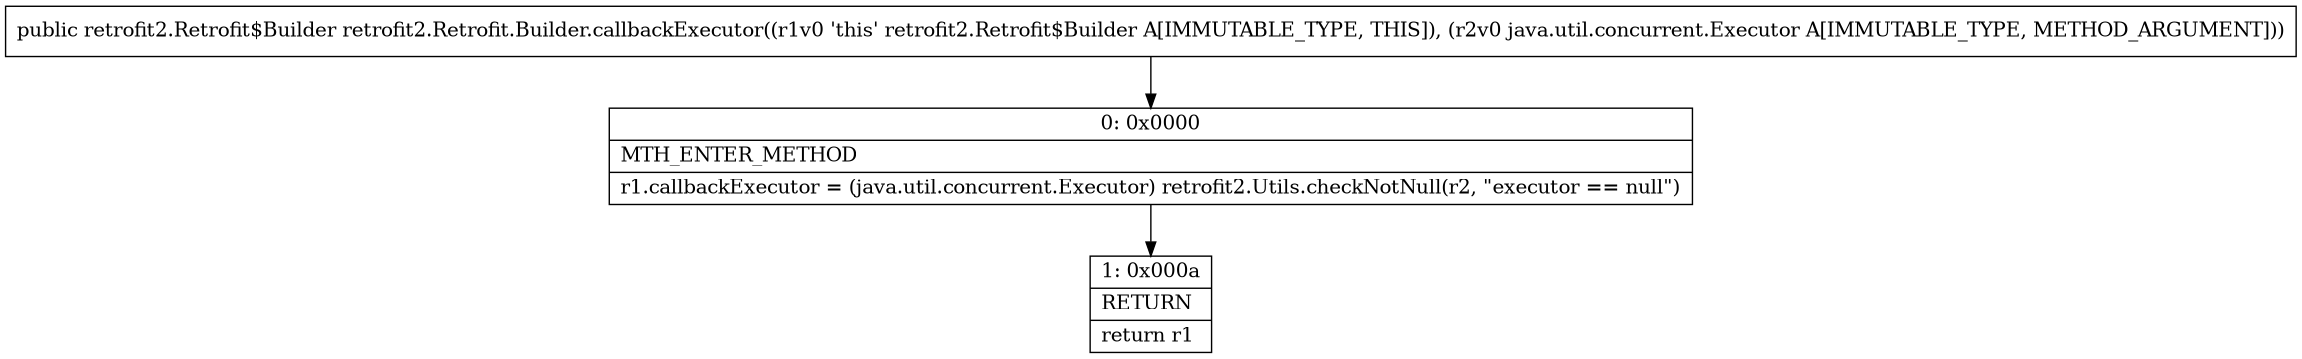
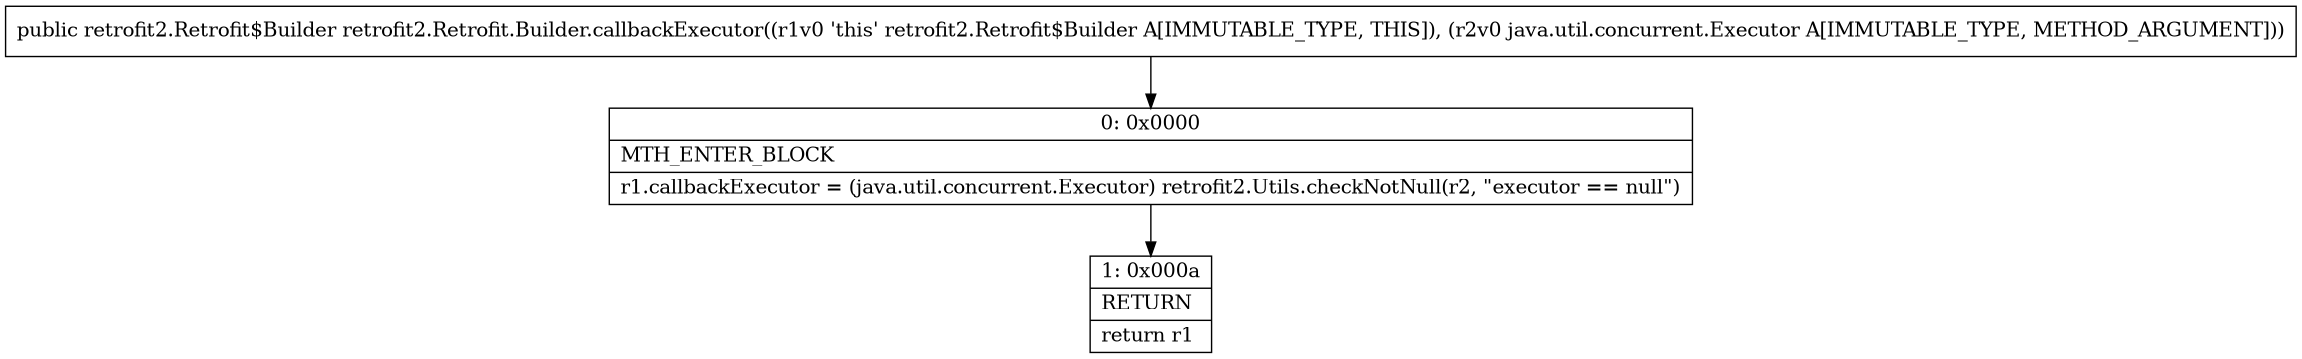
(739, 156) -> (728, 156)
